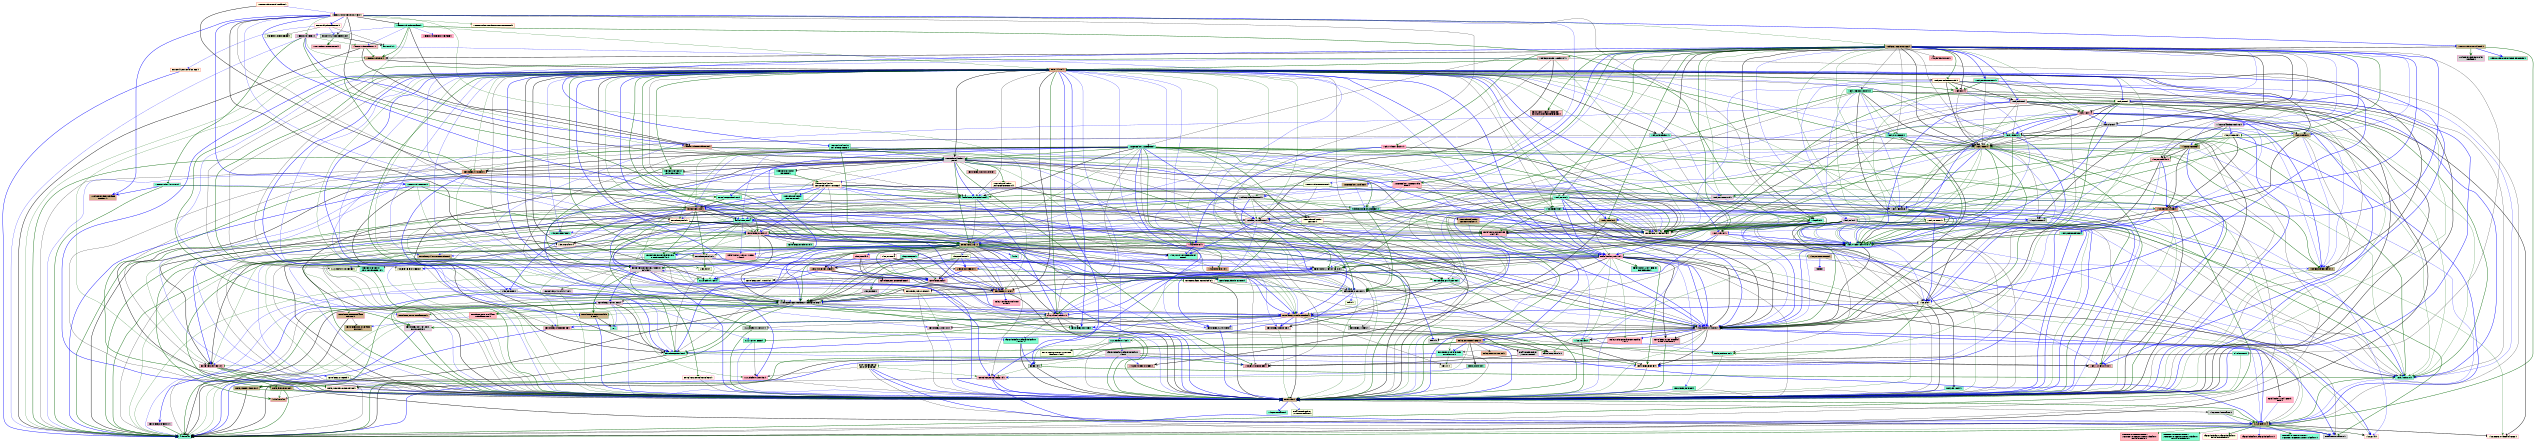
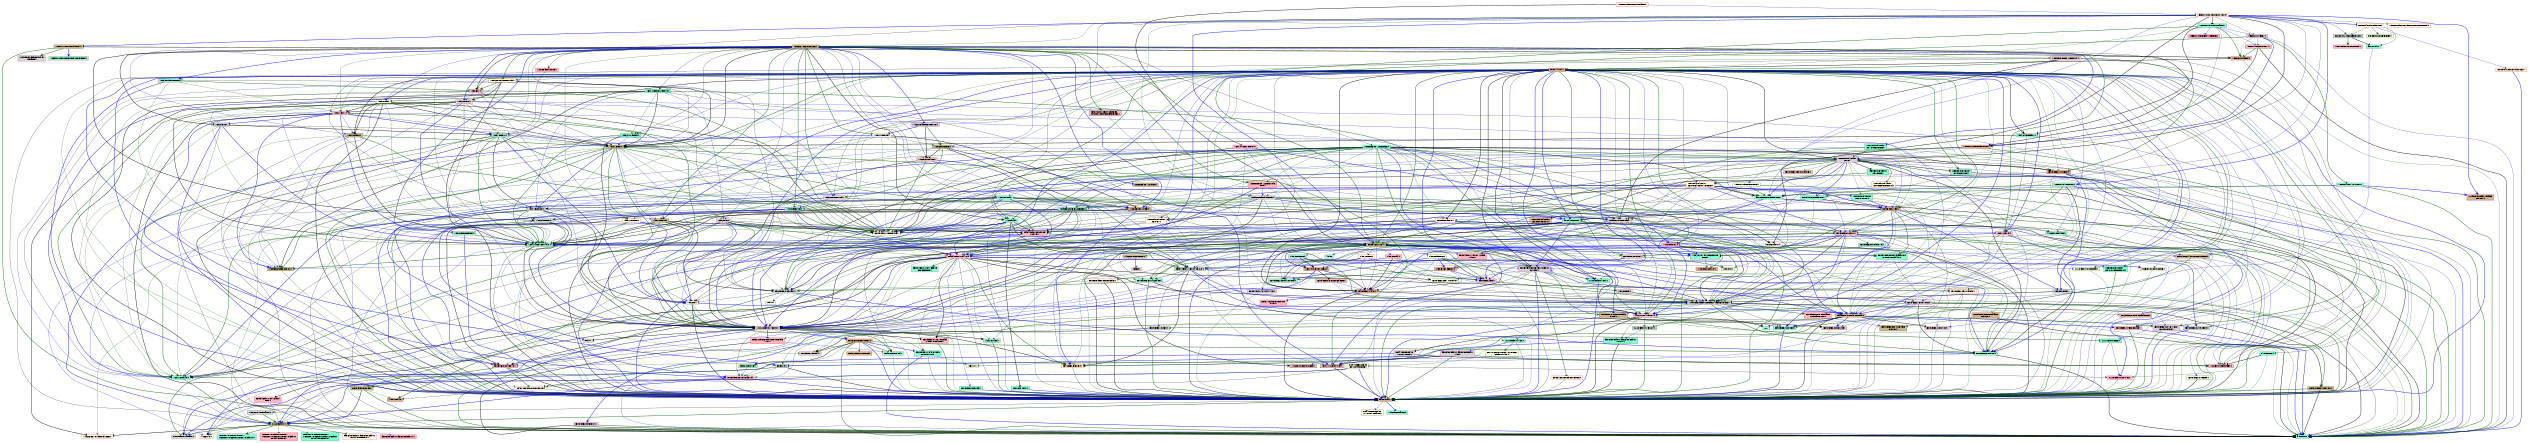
(1728, 57) -> (805, 125)
(1944, 102) -> (536, 109)
